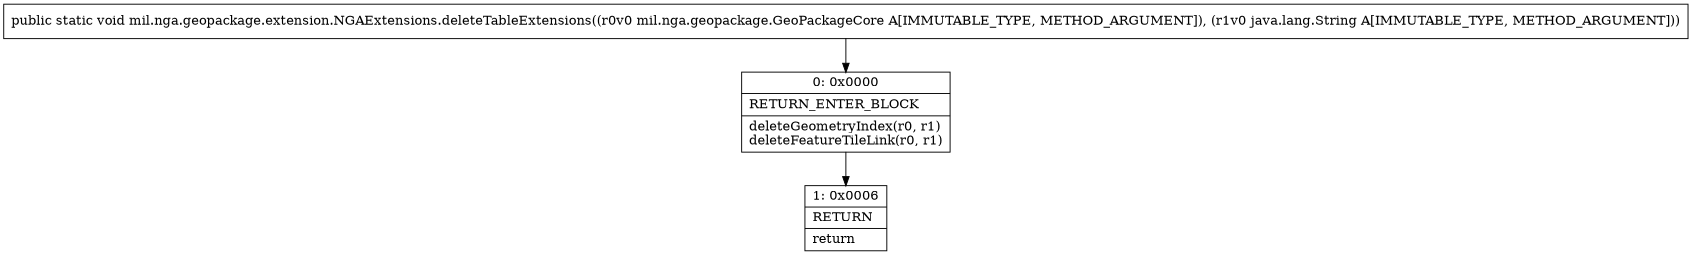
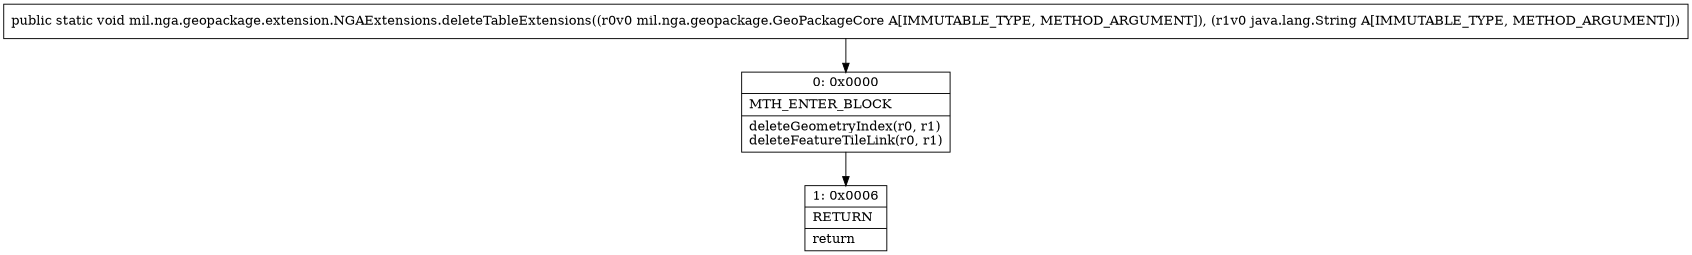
(834, 104) -> (821, 104)
